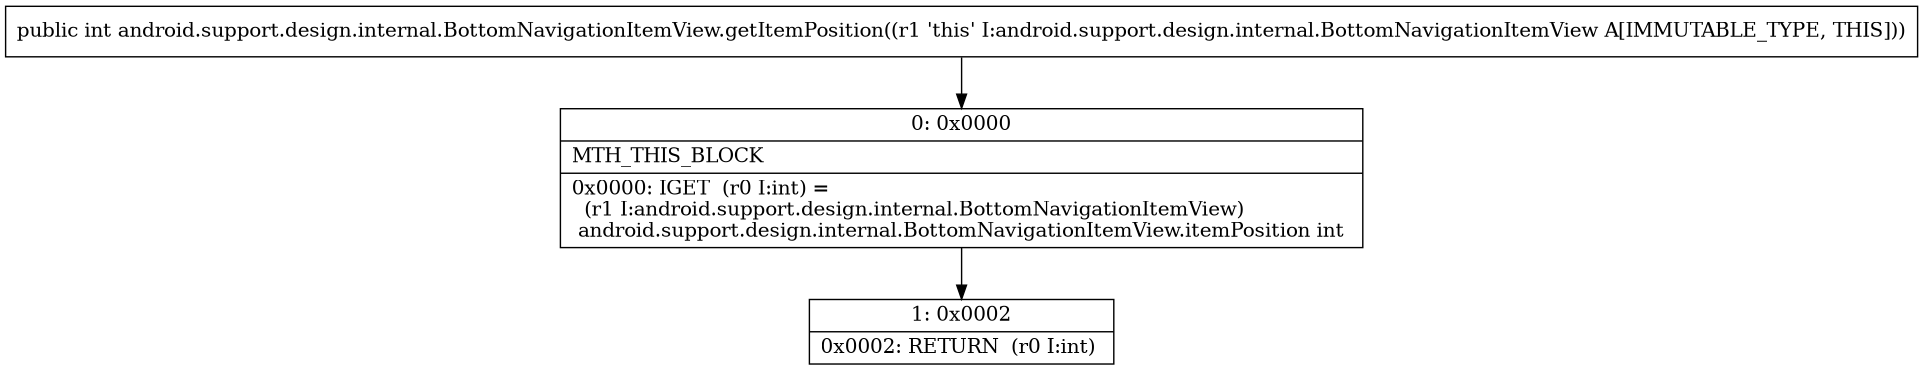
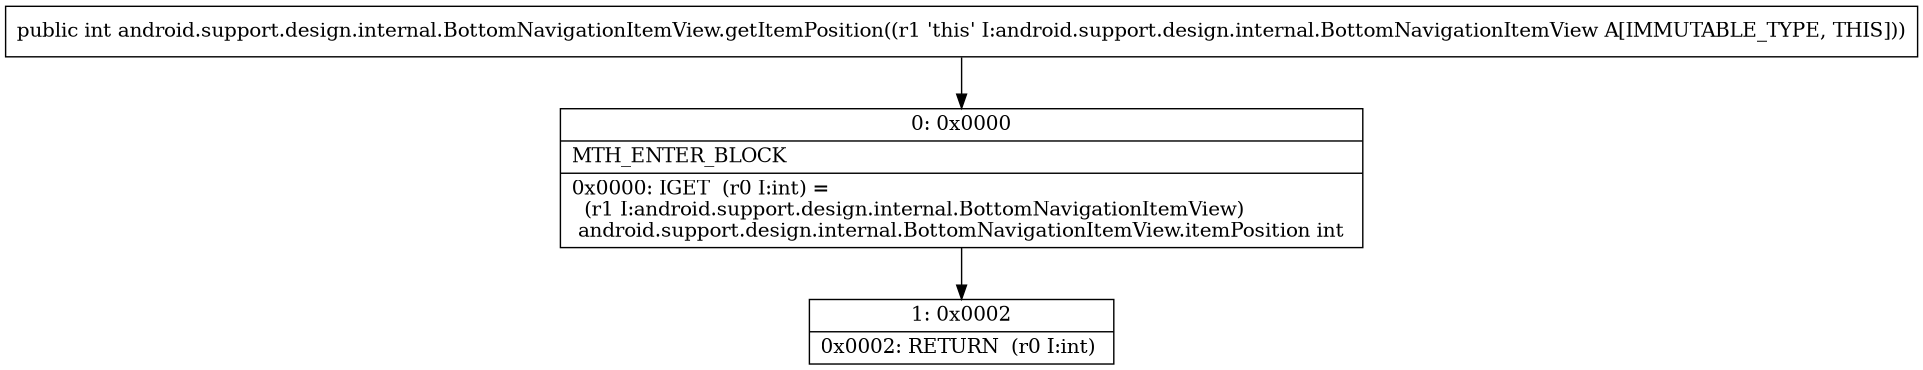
(668, 156) -> (680, 156)
